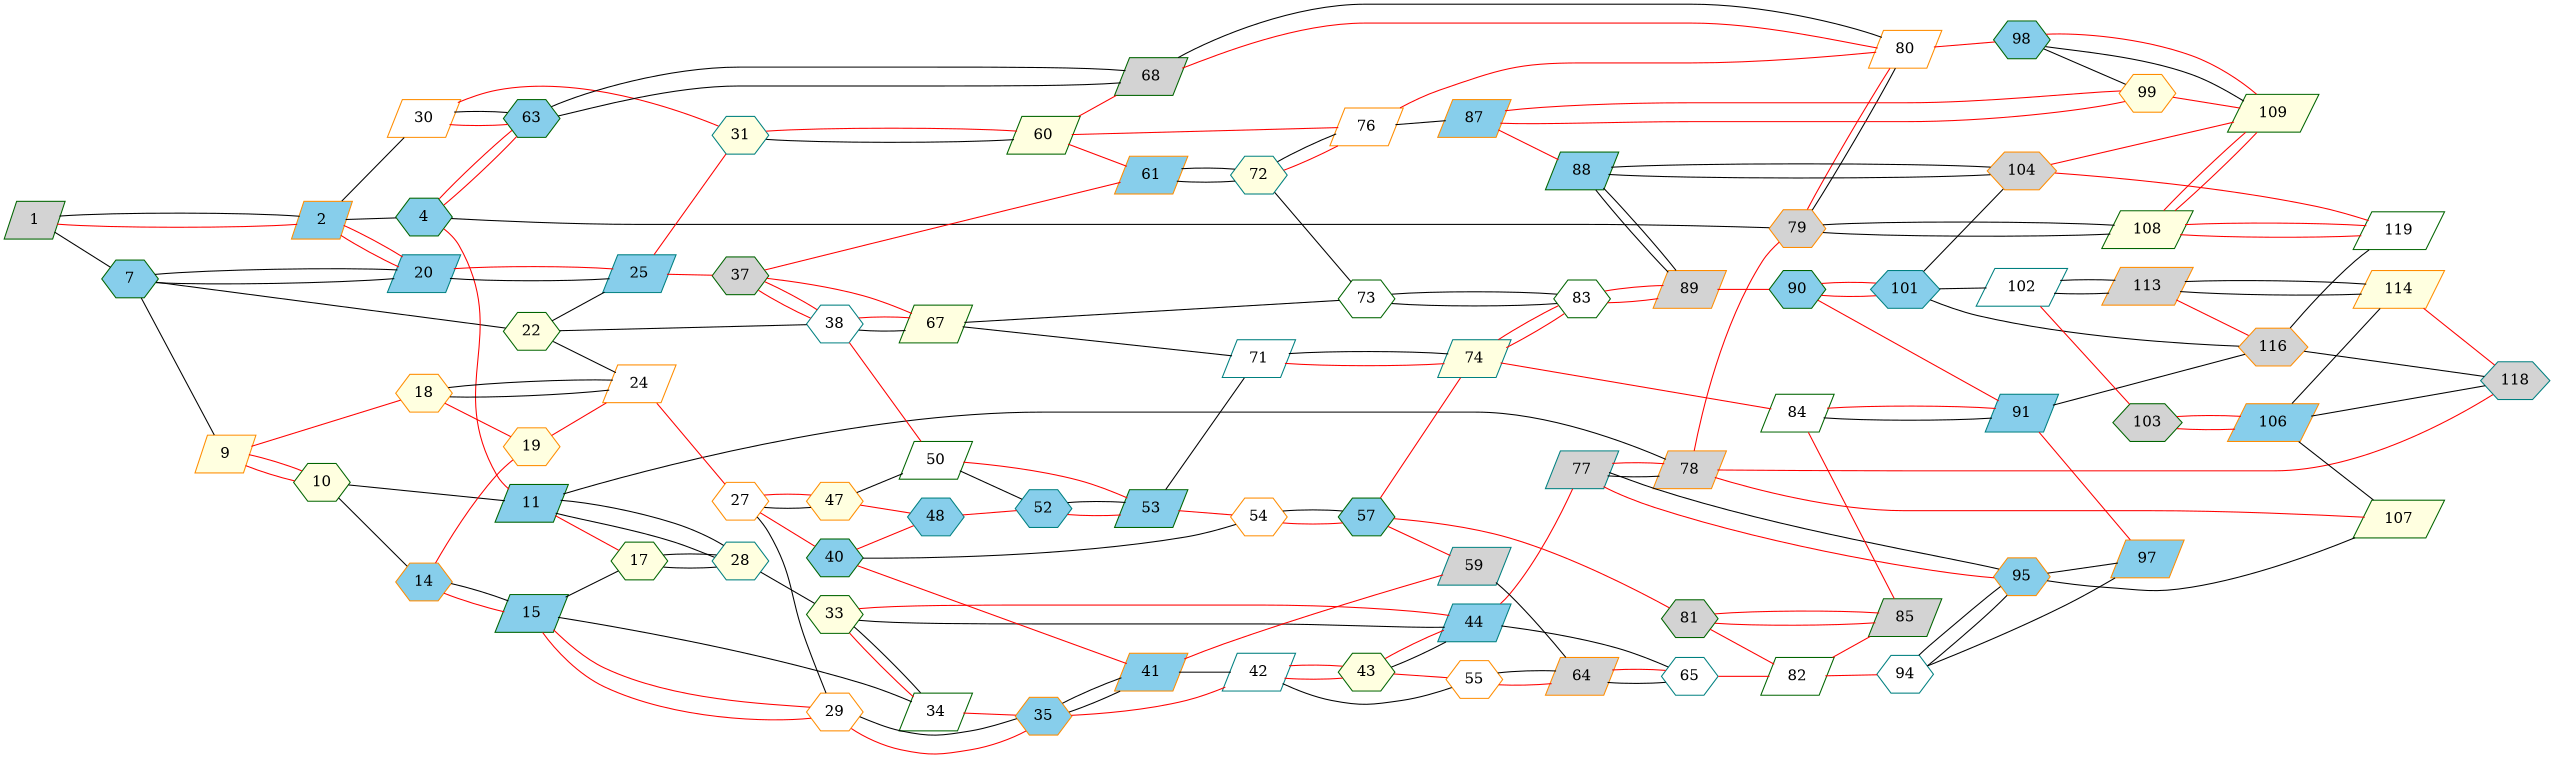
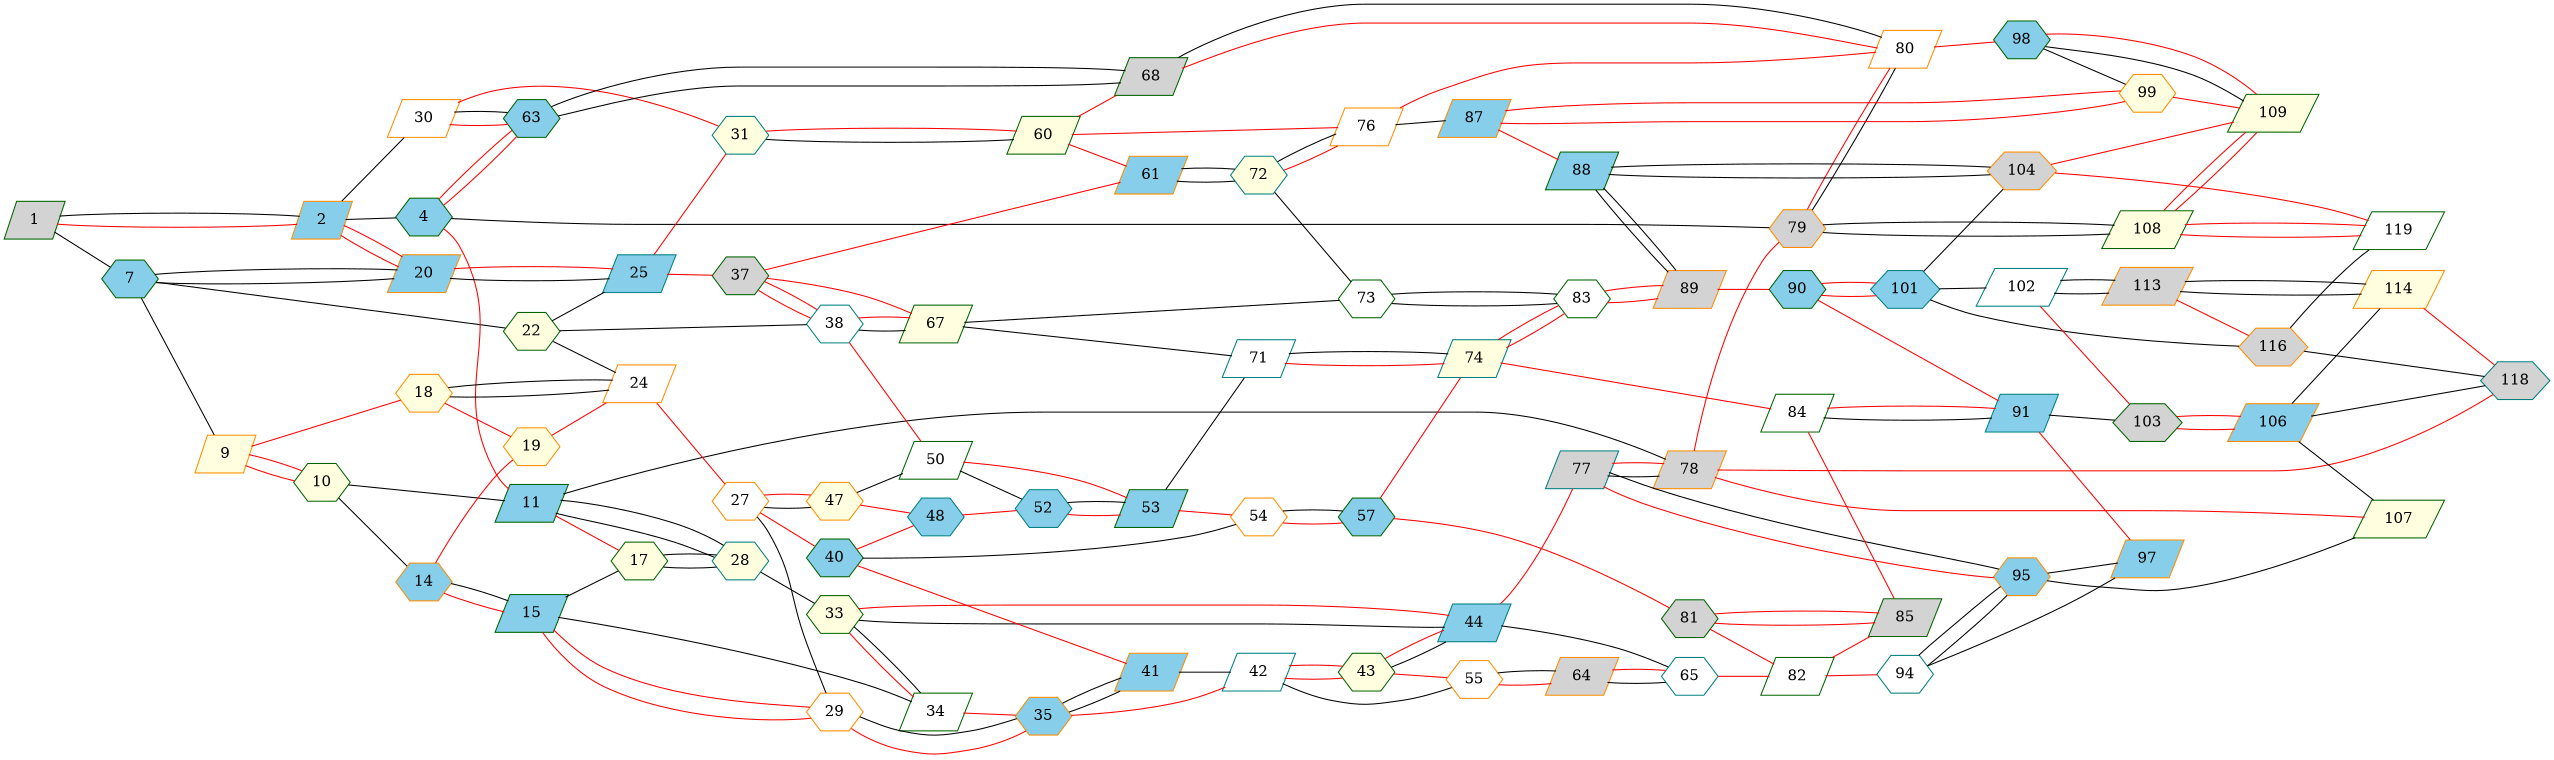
(424, 274) -> (424, 274)
(2149, 380) -> (2082, 418)
(1474, 566) -> none
